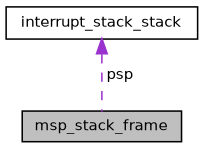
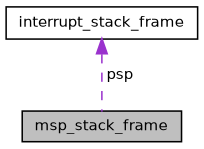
(102, 23) -> (102, 23)
